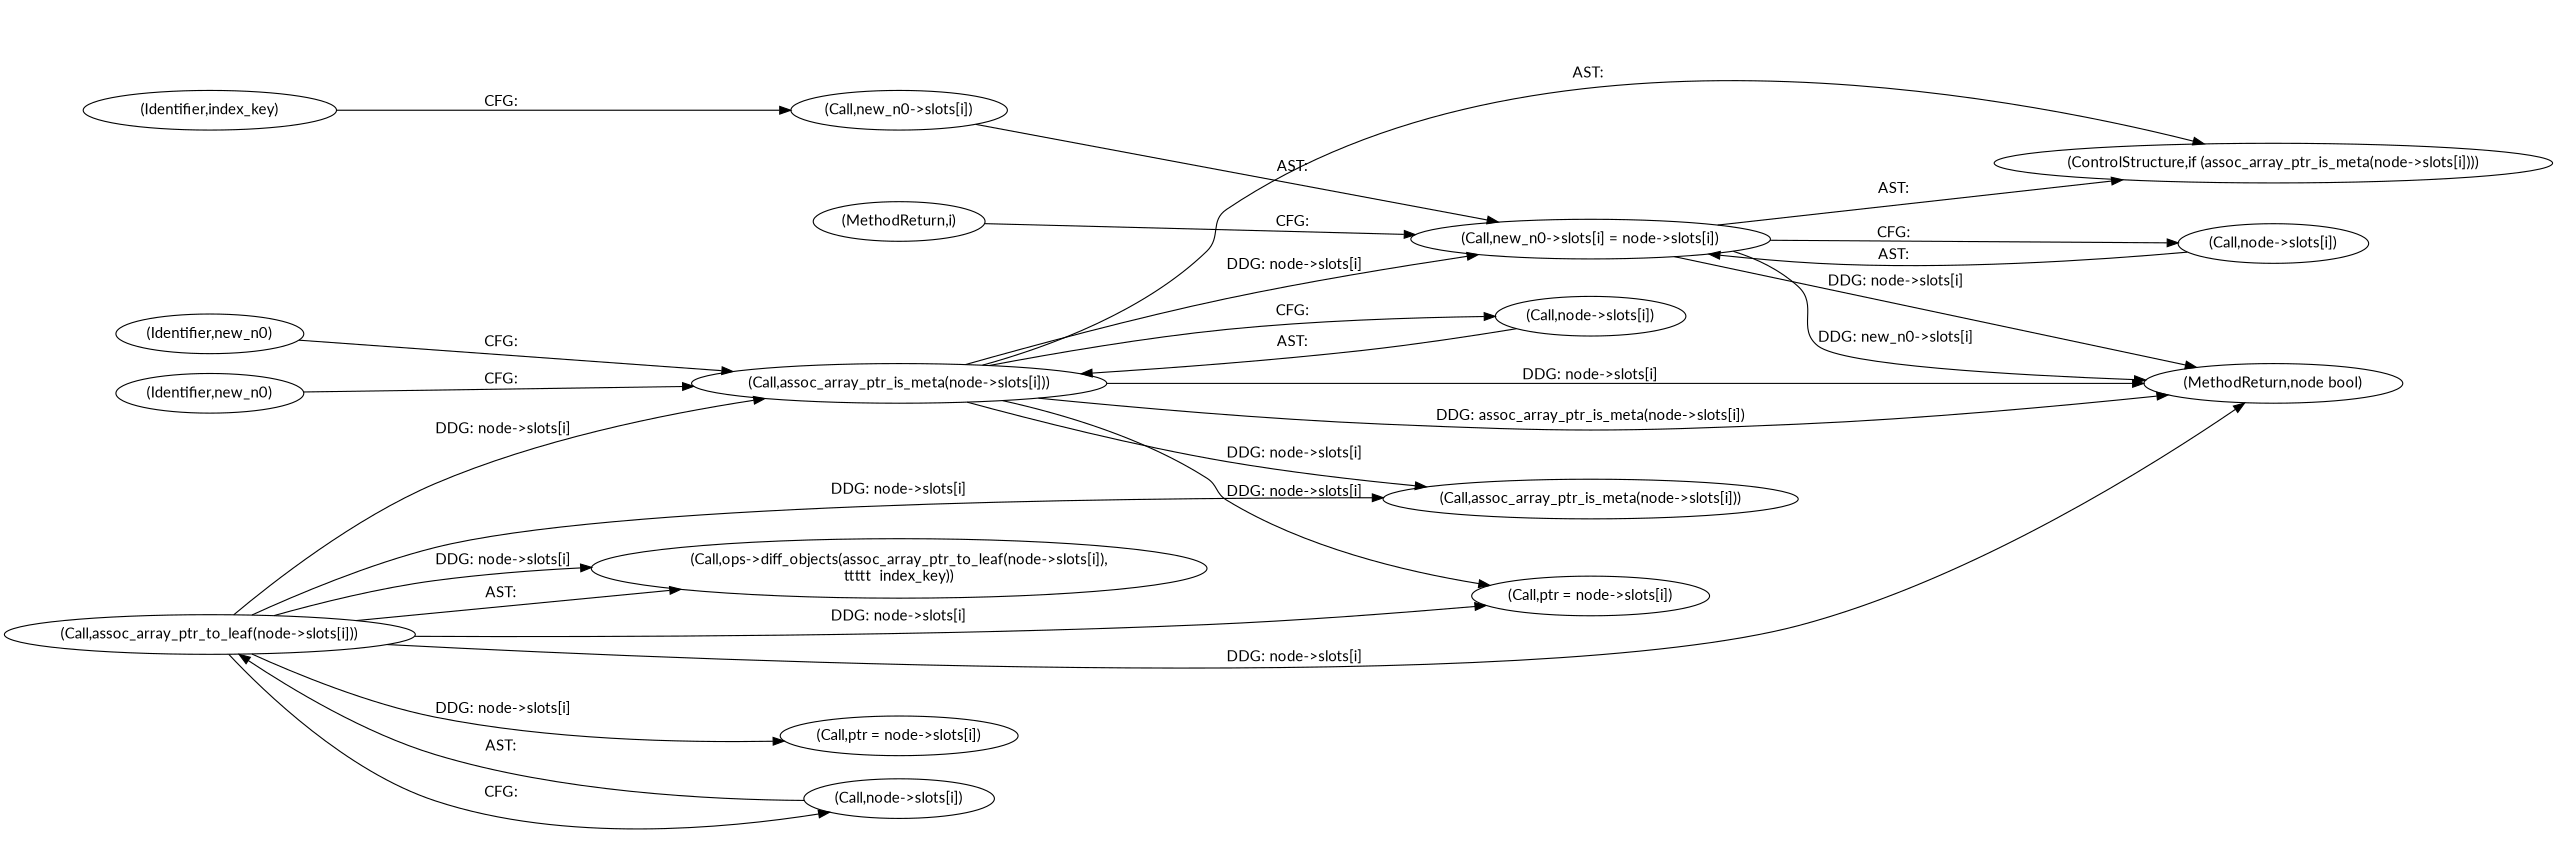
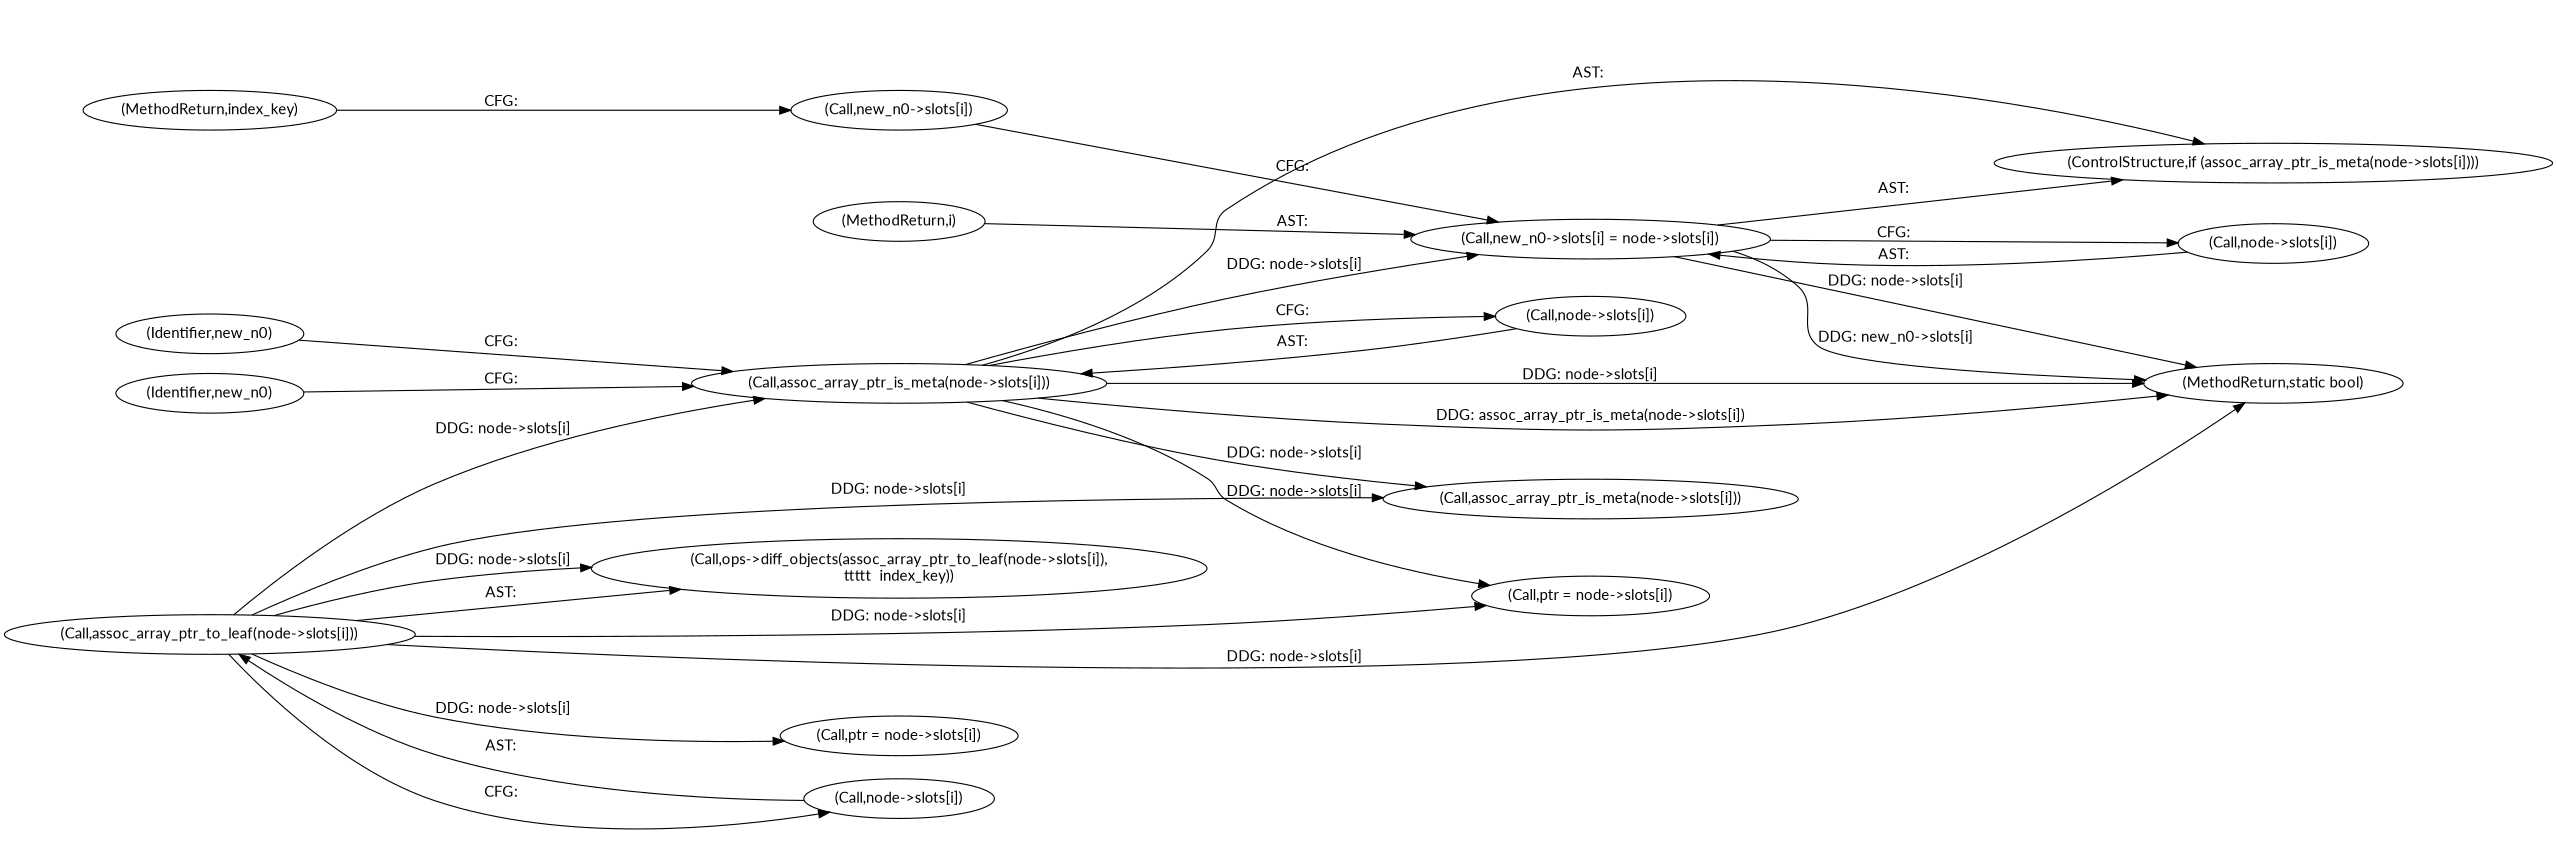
(210, 110) -> (210, 110)
(1295, 167) -> (1295, 167)
(1295, 222) -> (1295, 222)
(2273, 383) -> (2273, 383)
